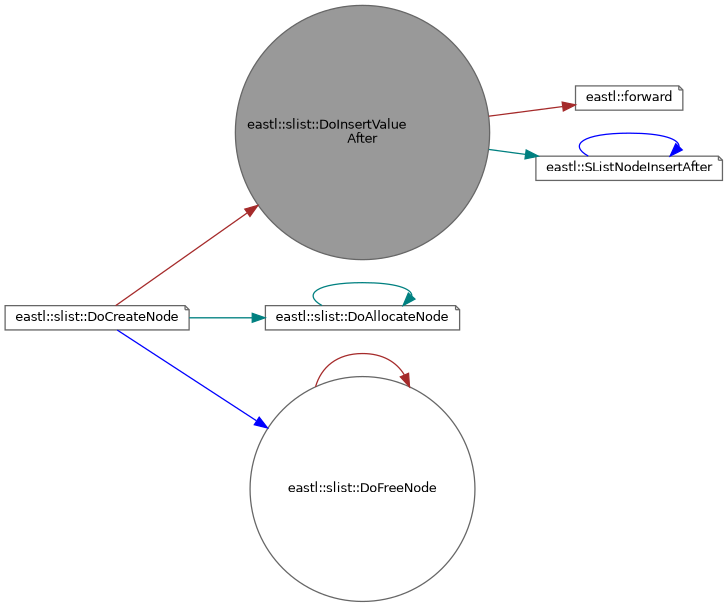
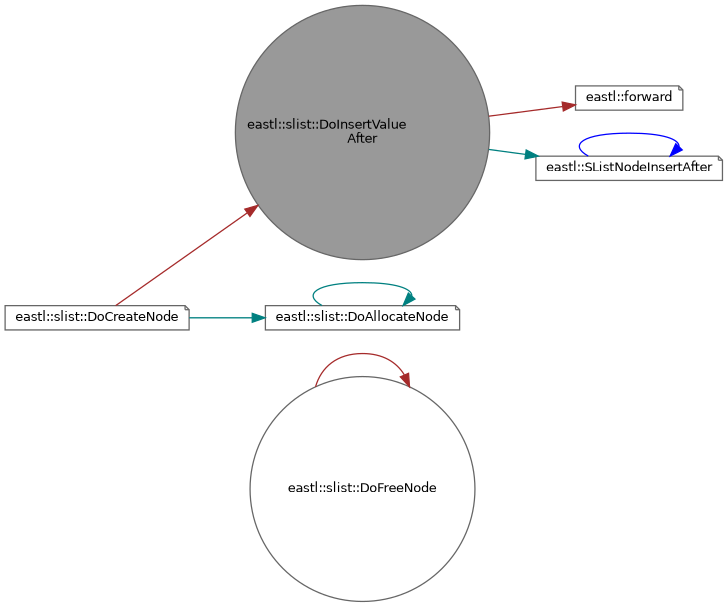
(187, 375) -> none
